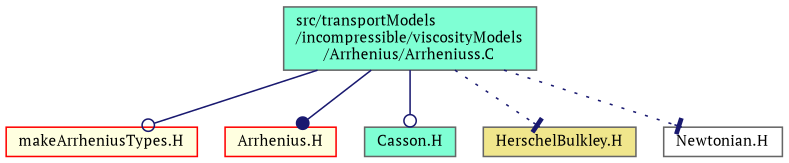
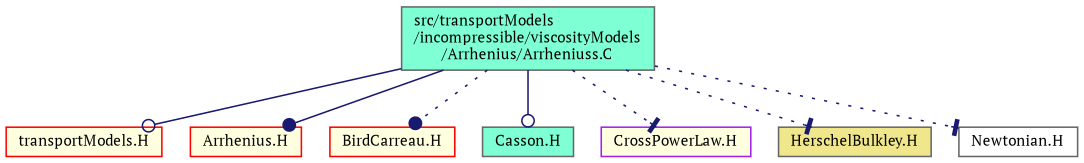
(102, 142) -> (84, 142)
none -> (392, 142)
none -> (676, 142)
